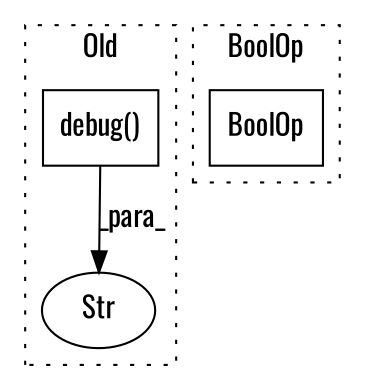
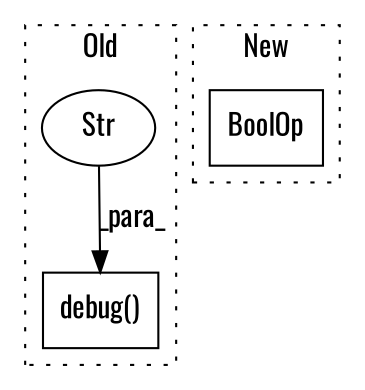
(266, 49) -> (266, 49)
(100, 209) -> (99, 209)
